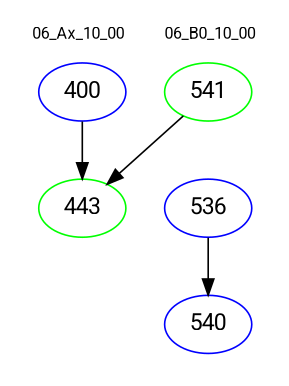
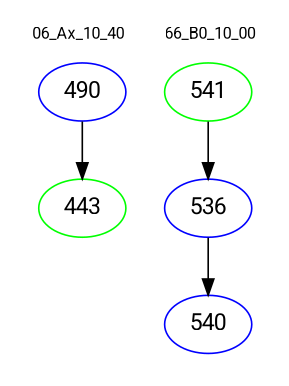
(79, 35) -> (79, 35)
(211, 35) -> (211, 35)
(82, 92) -> (82, 92)
(163, 135) -> (208, 142)
